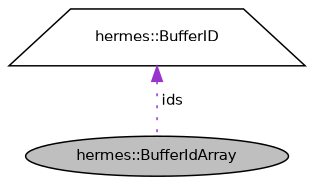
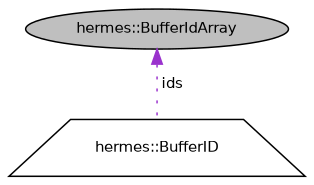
(157, 109) -> (157, 92)
